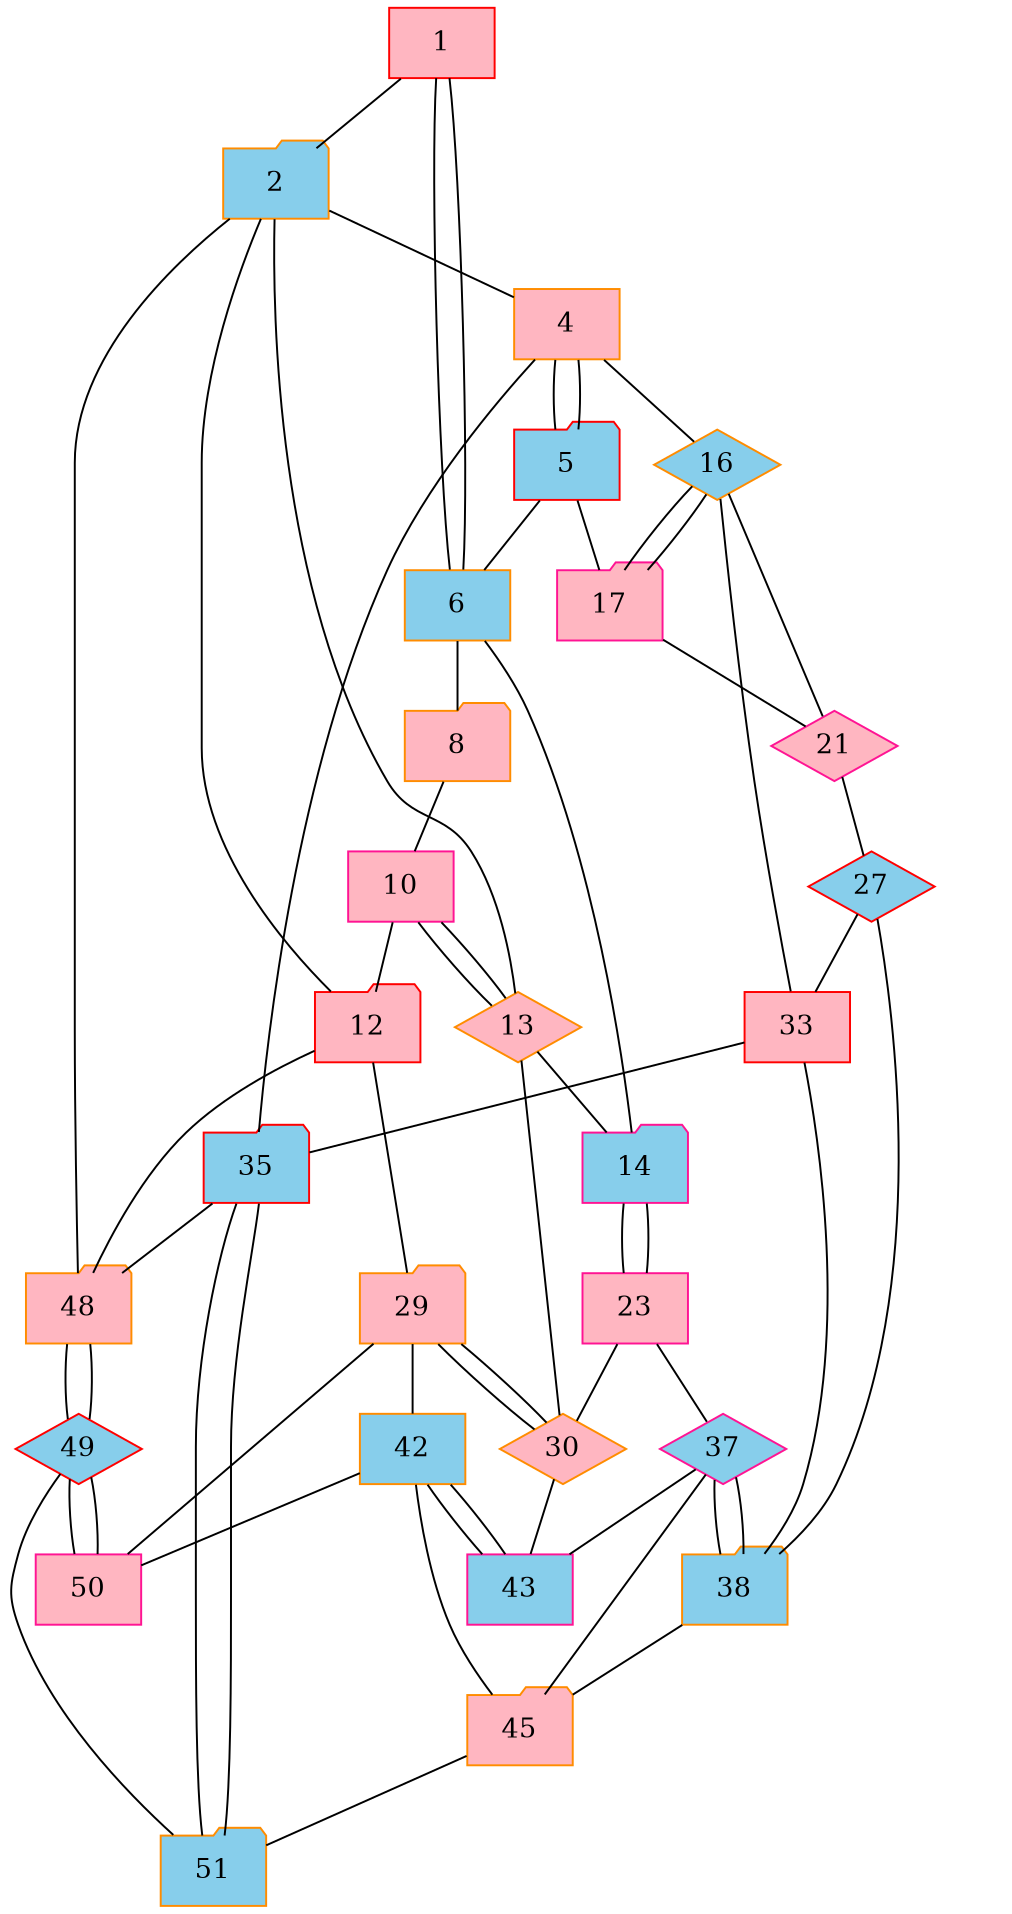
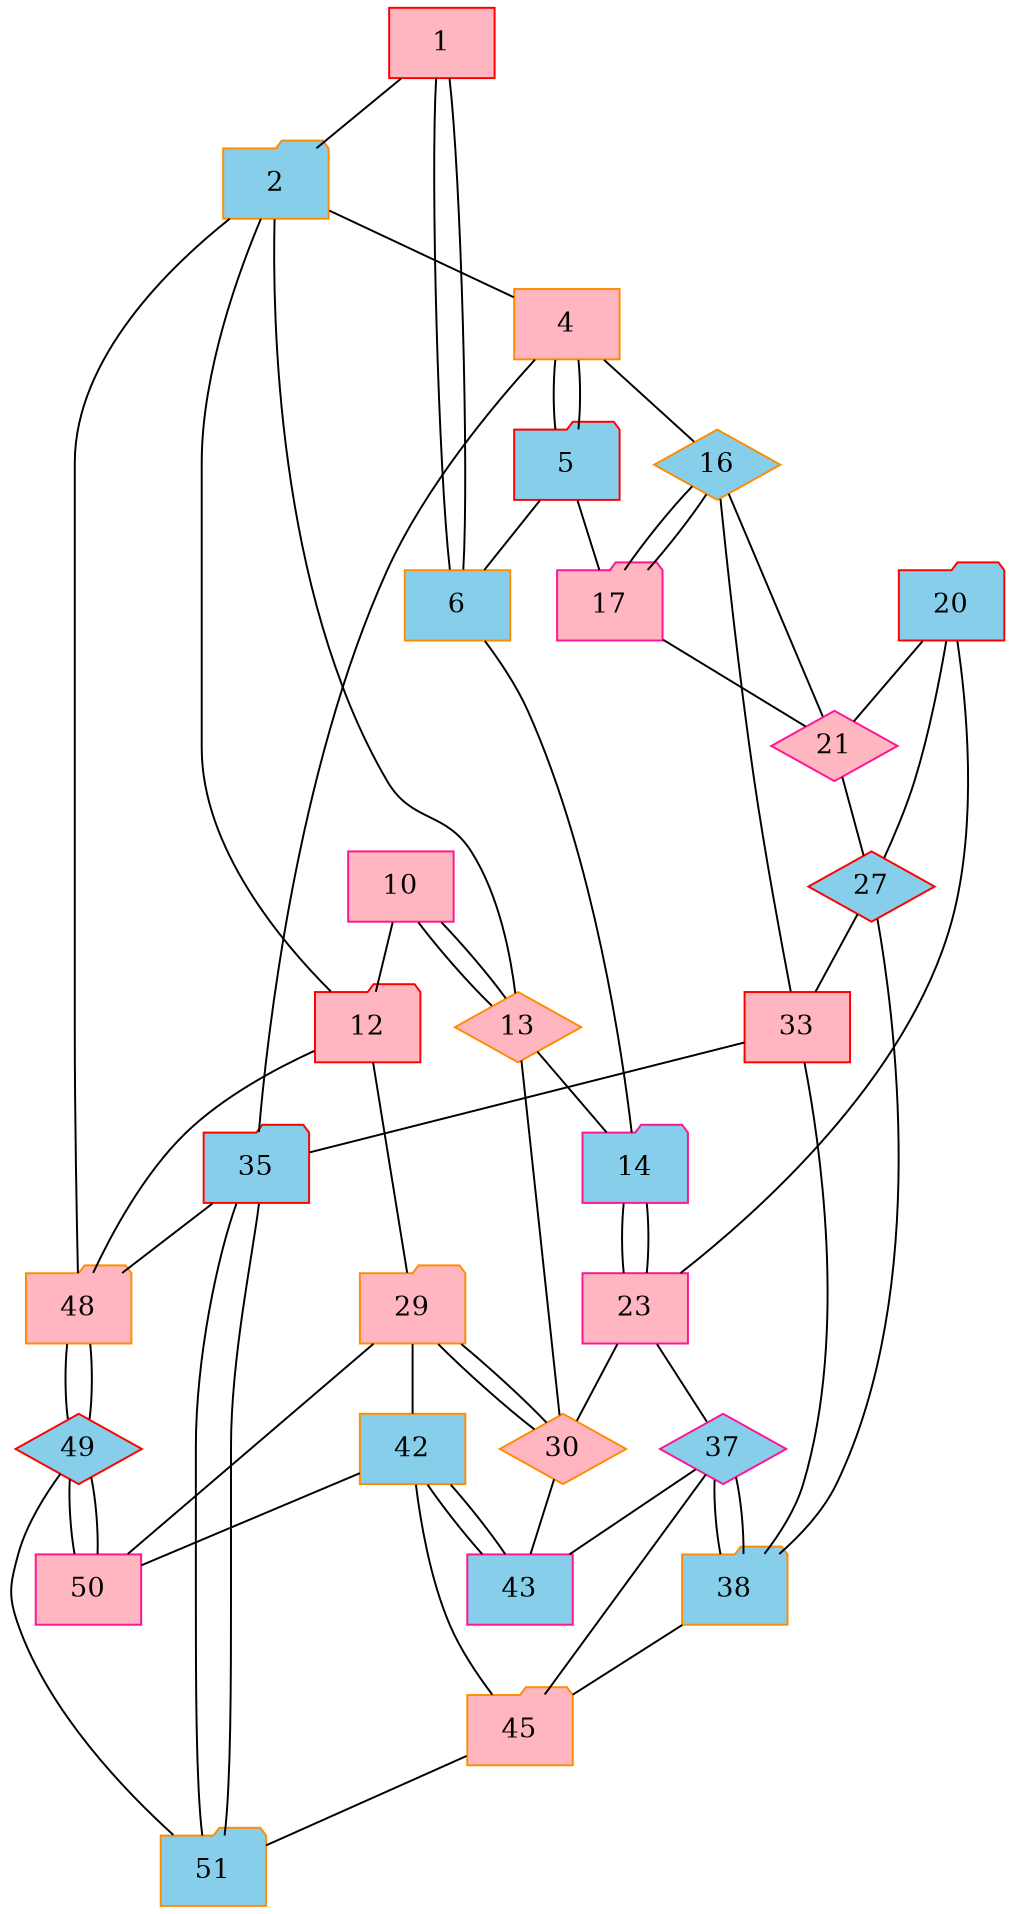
none -> (952, 605)
(458, 746) -> none
